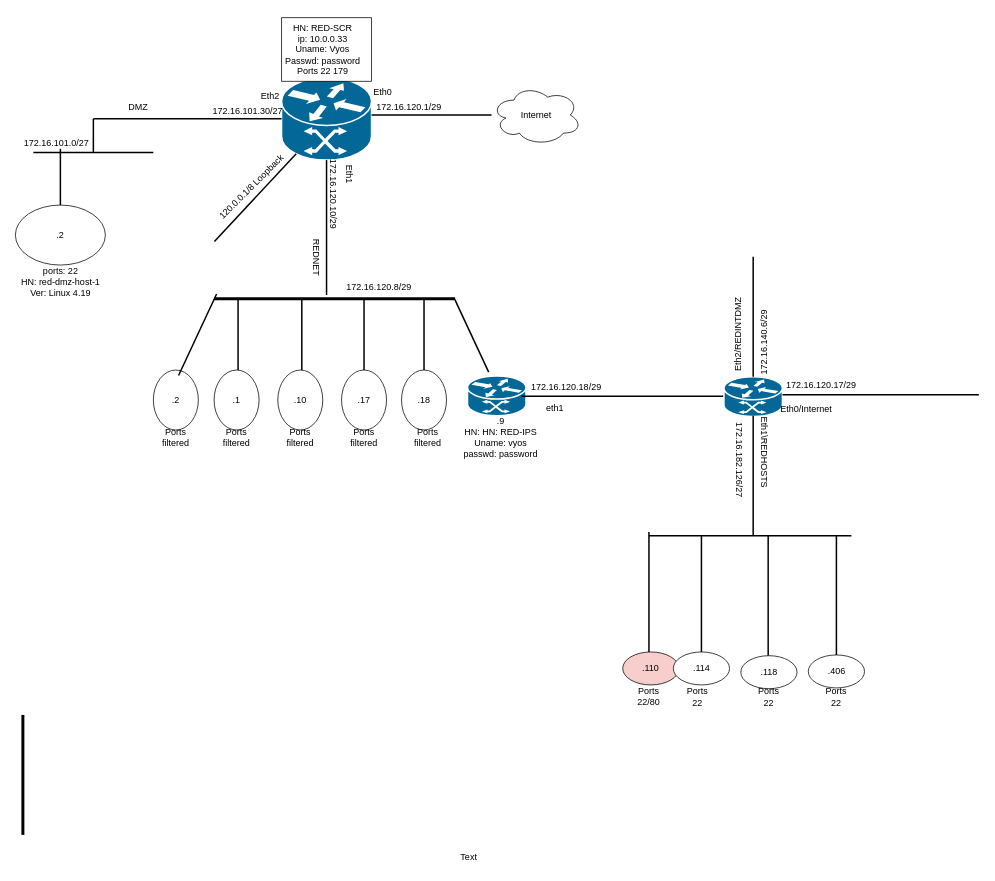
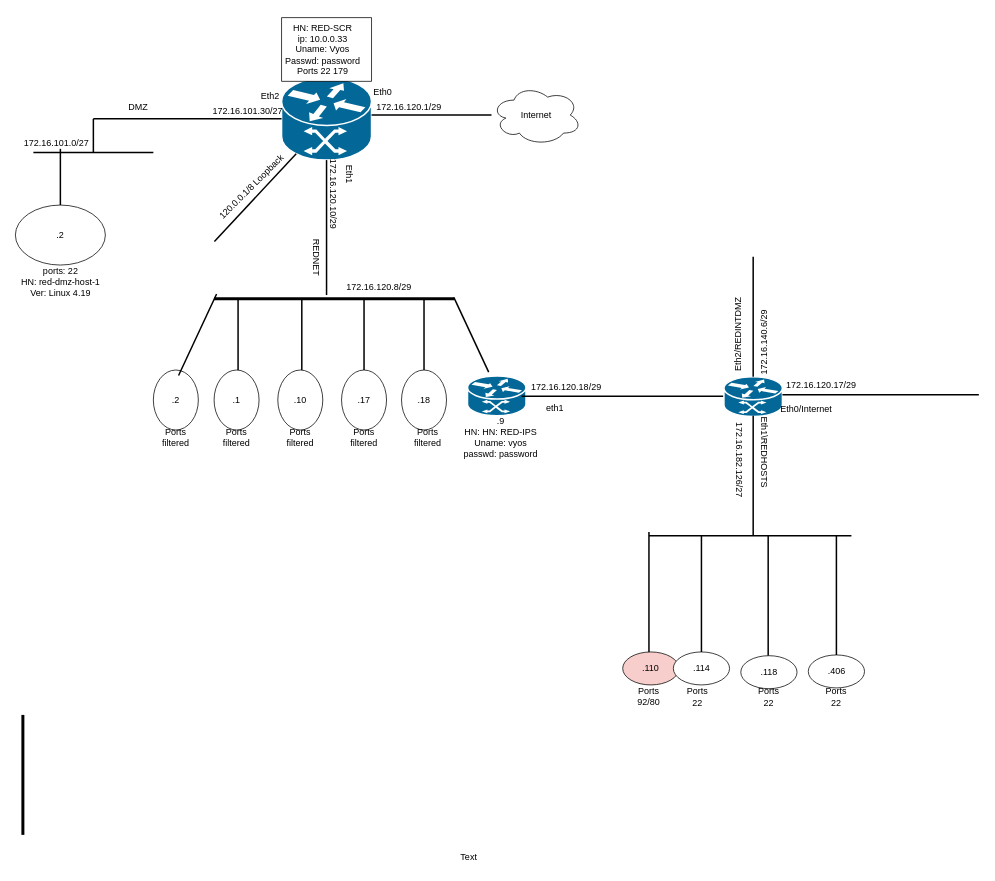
(649, 696) -> (649, 696)
